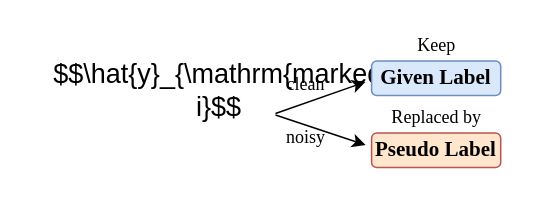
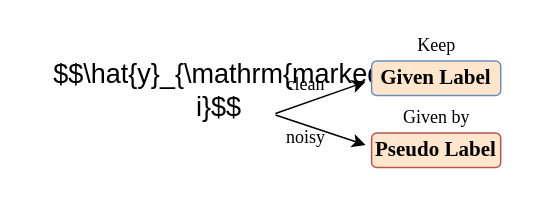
(436, 78) -> (436, 78)
(437, 118) -> (437, 118)
